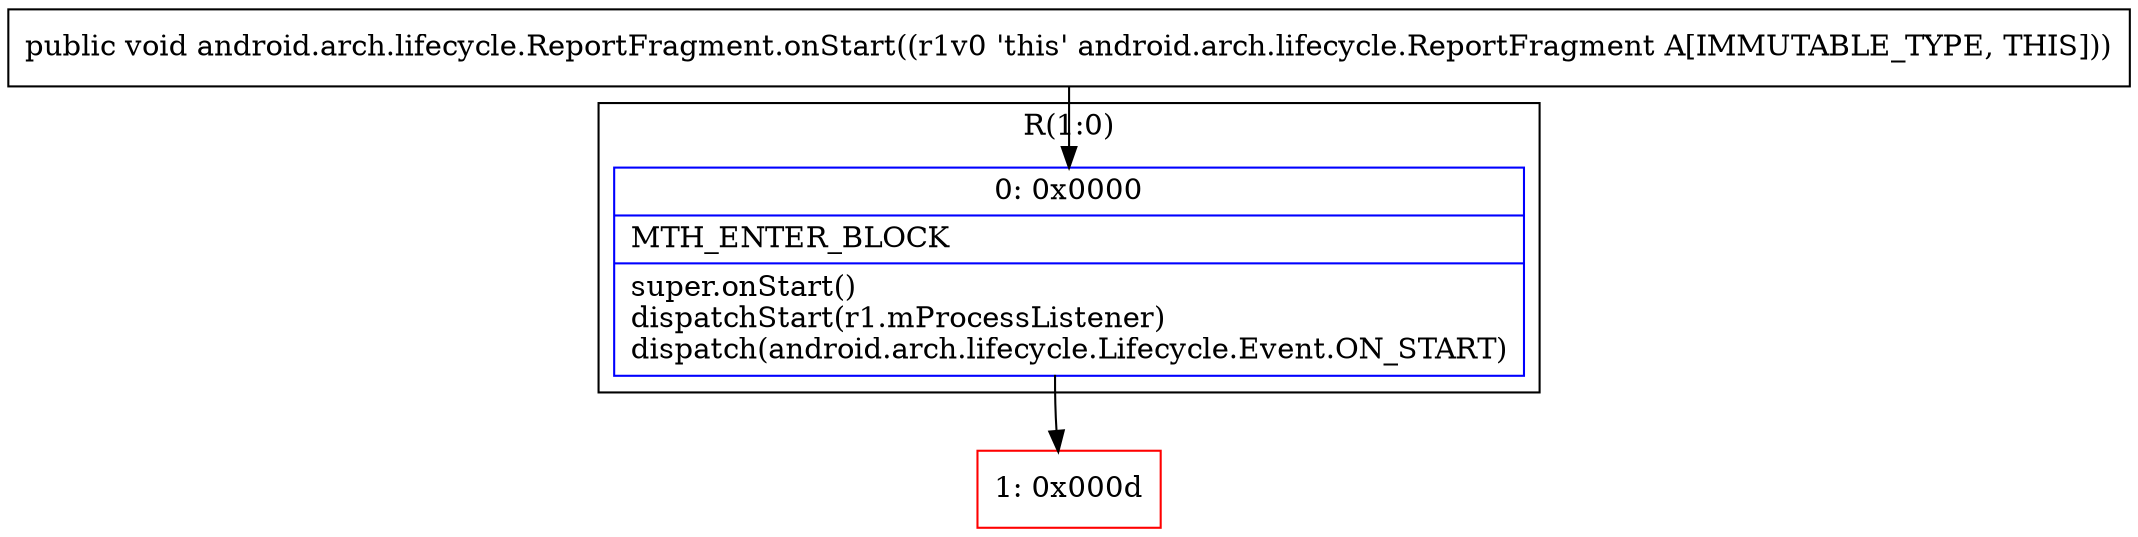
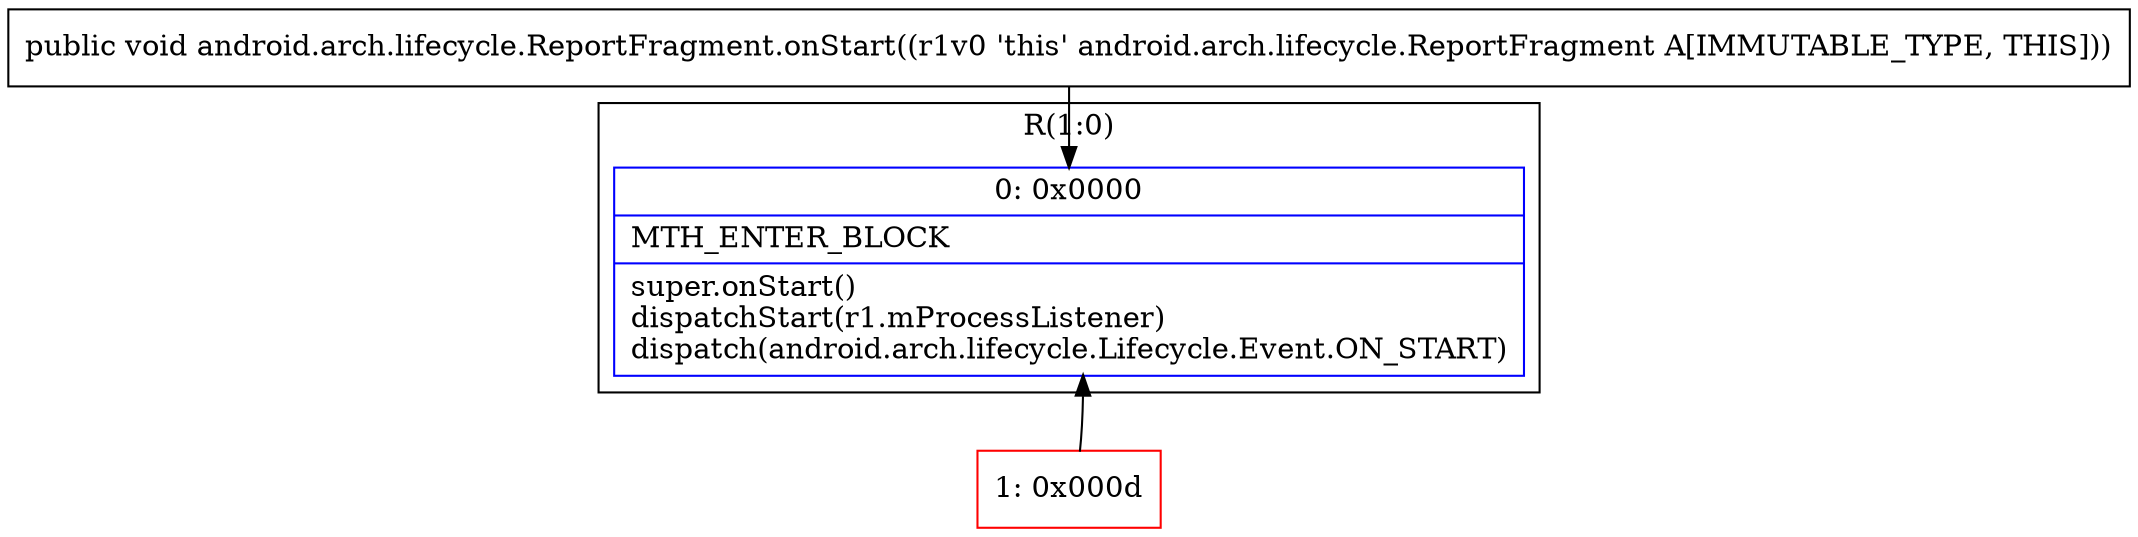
(1055, 406) -> (1082, 424)
